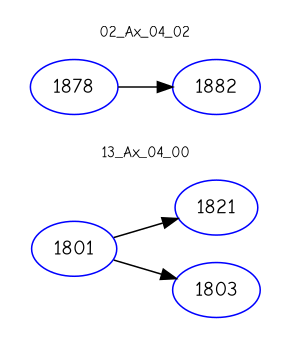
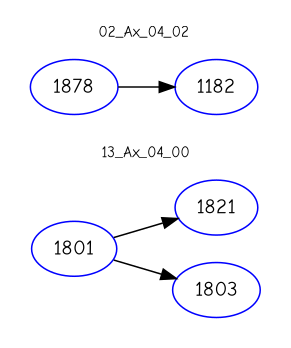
(216, 87) -> (216, 87)
